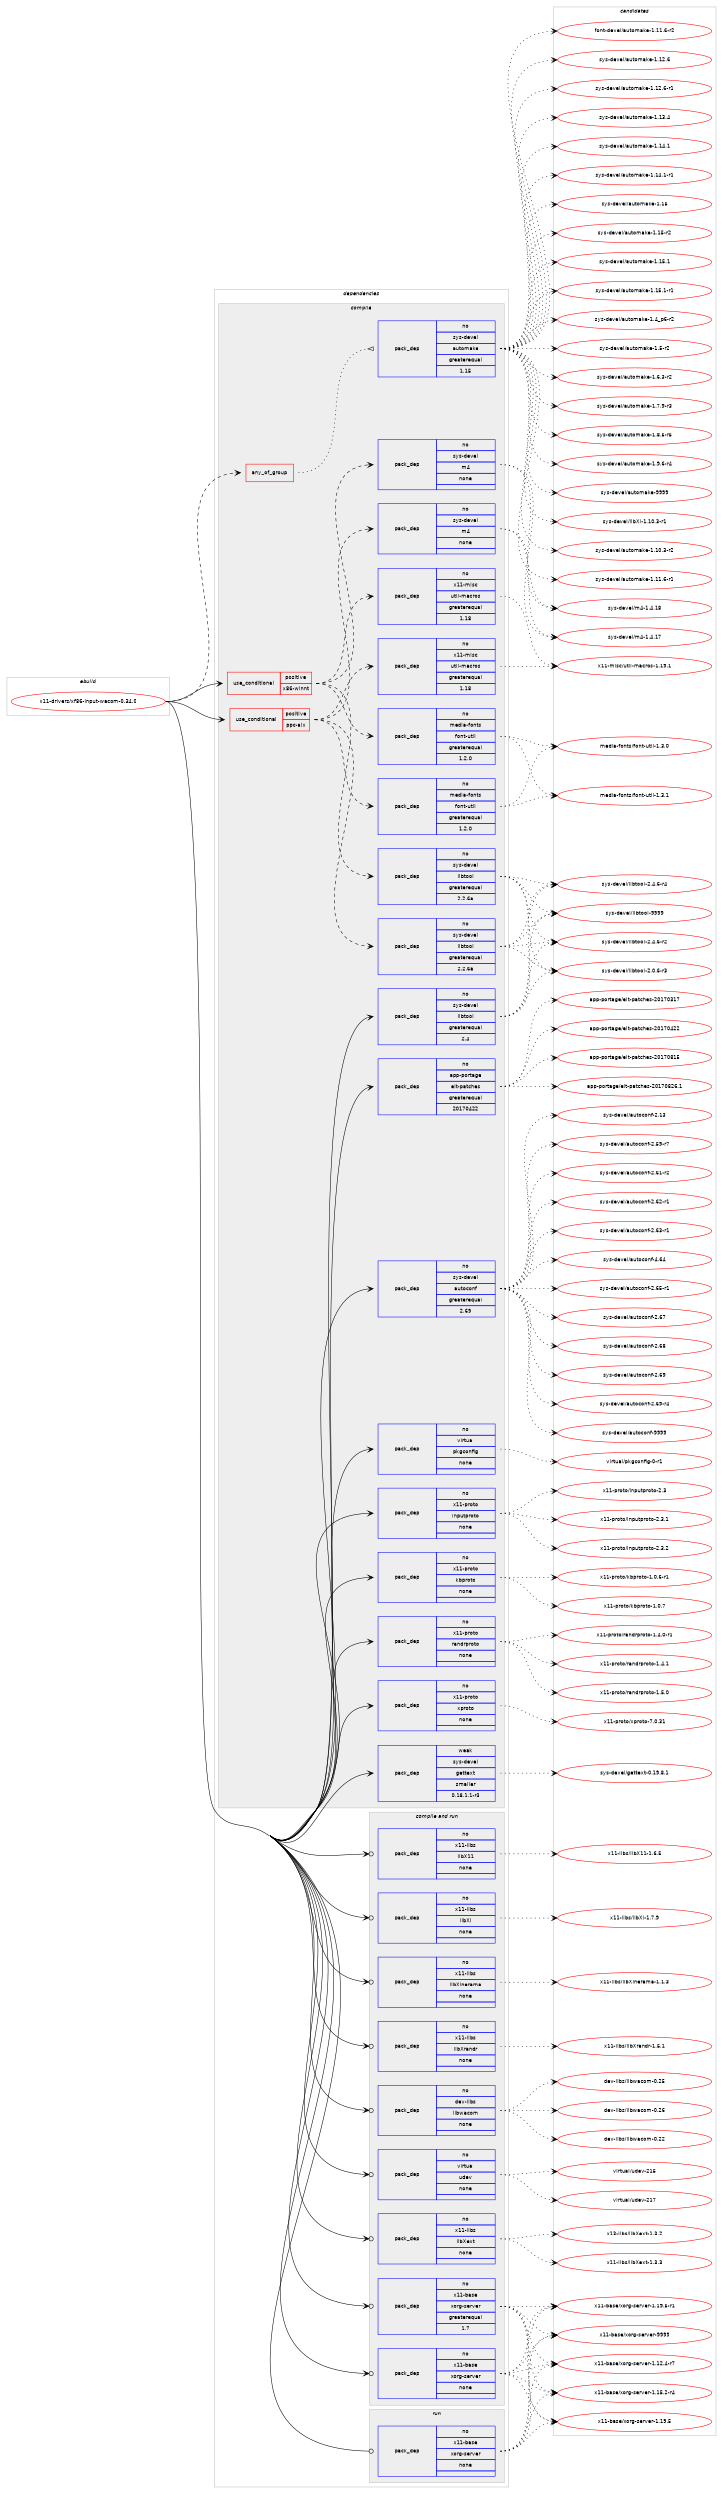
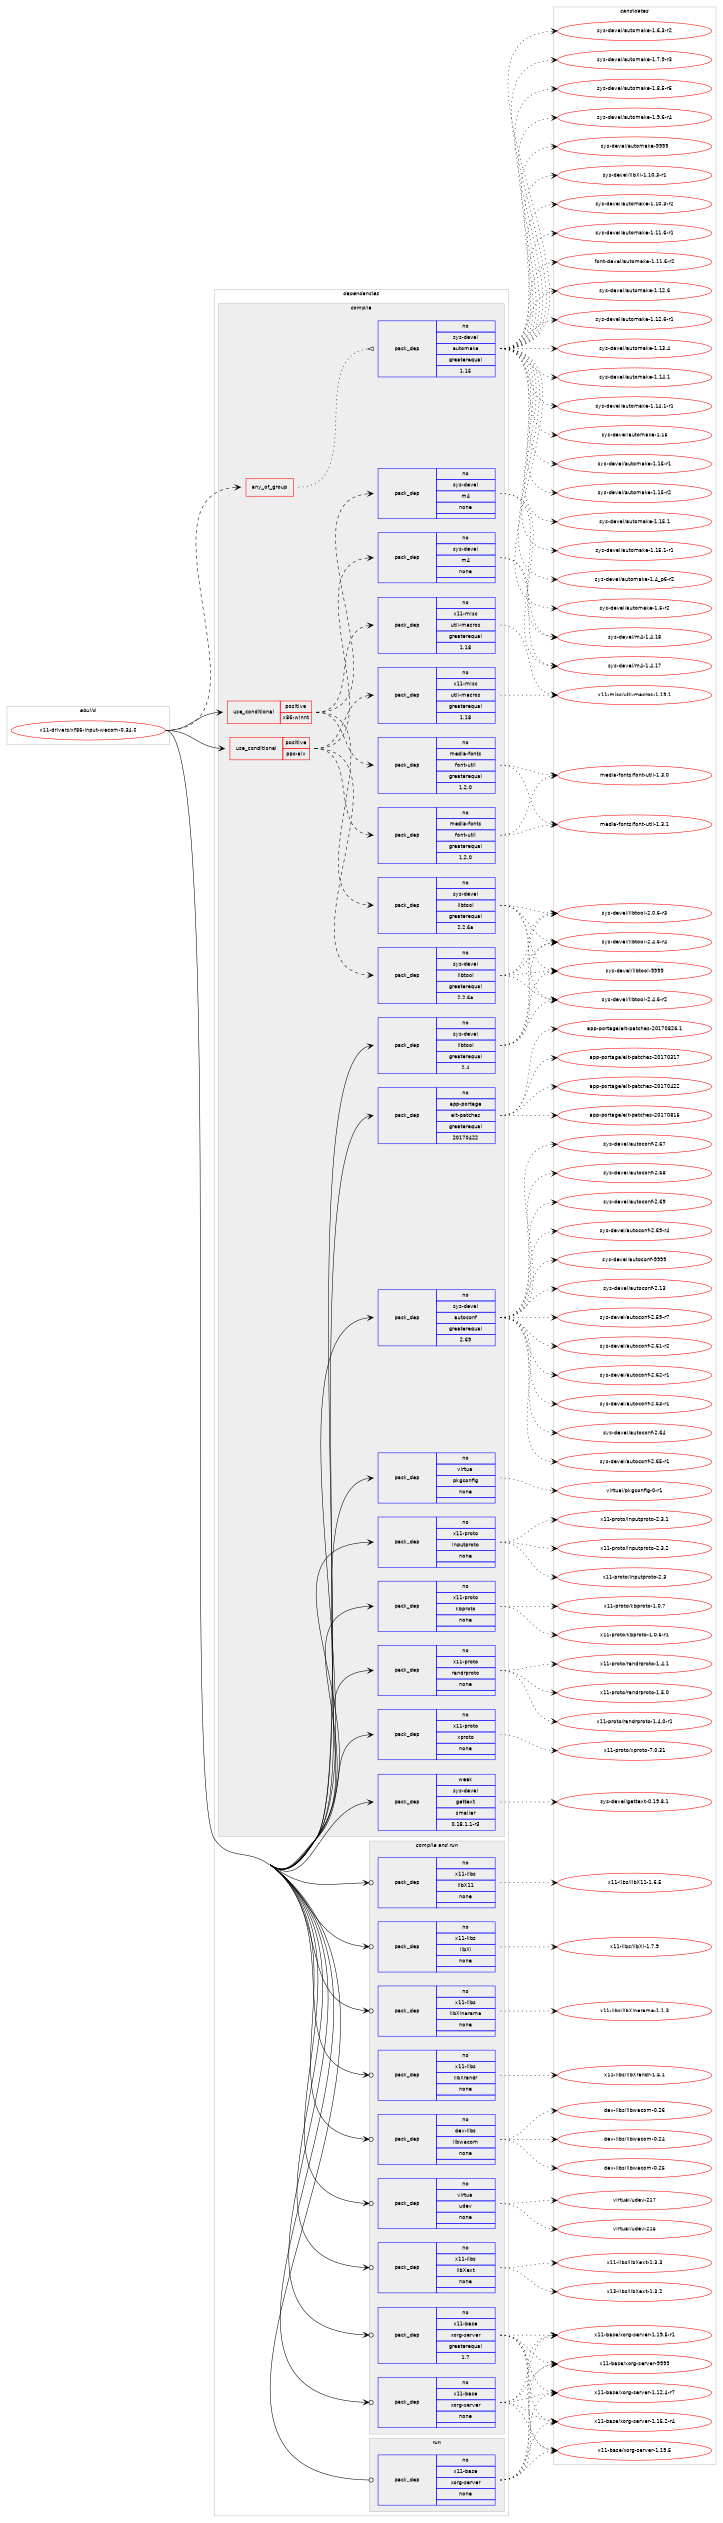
none -> (635, 464)
(635, 1260) -> (635, 1433)
(635, 2139) -> (635, 2139)
